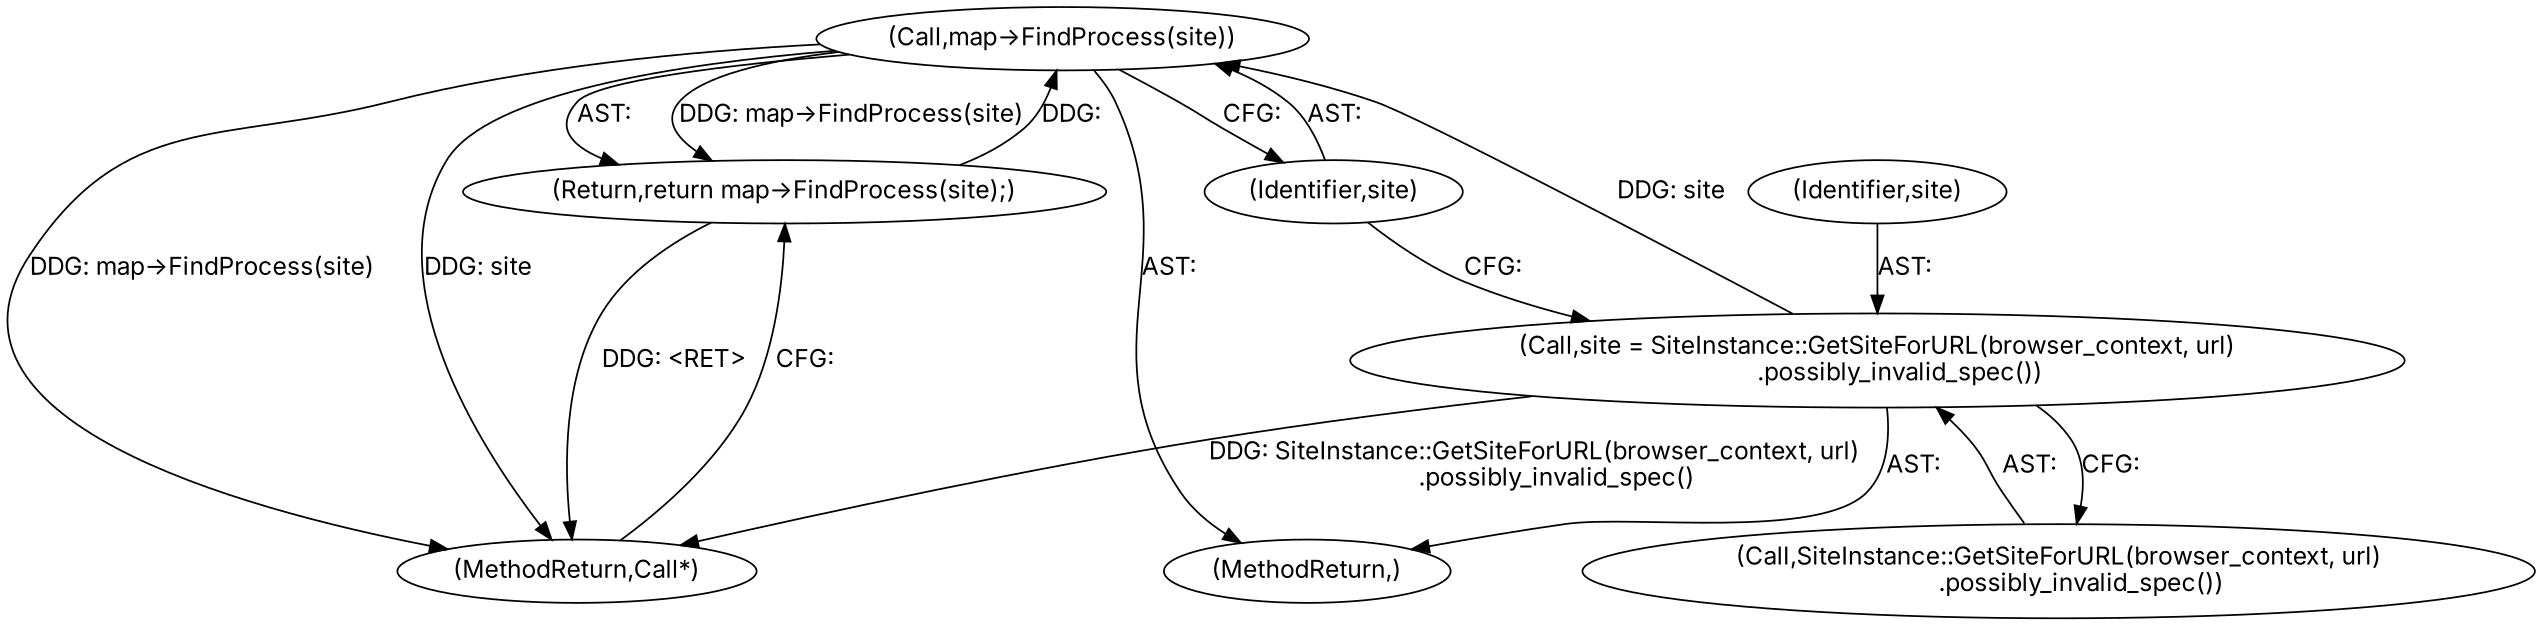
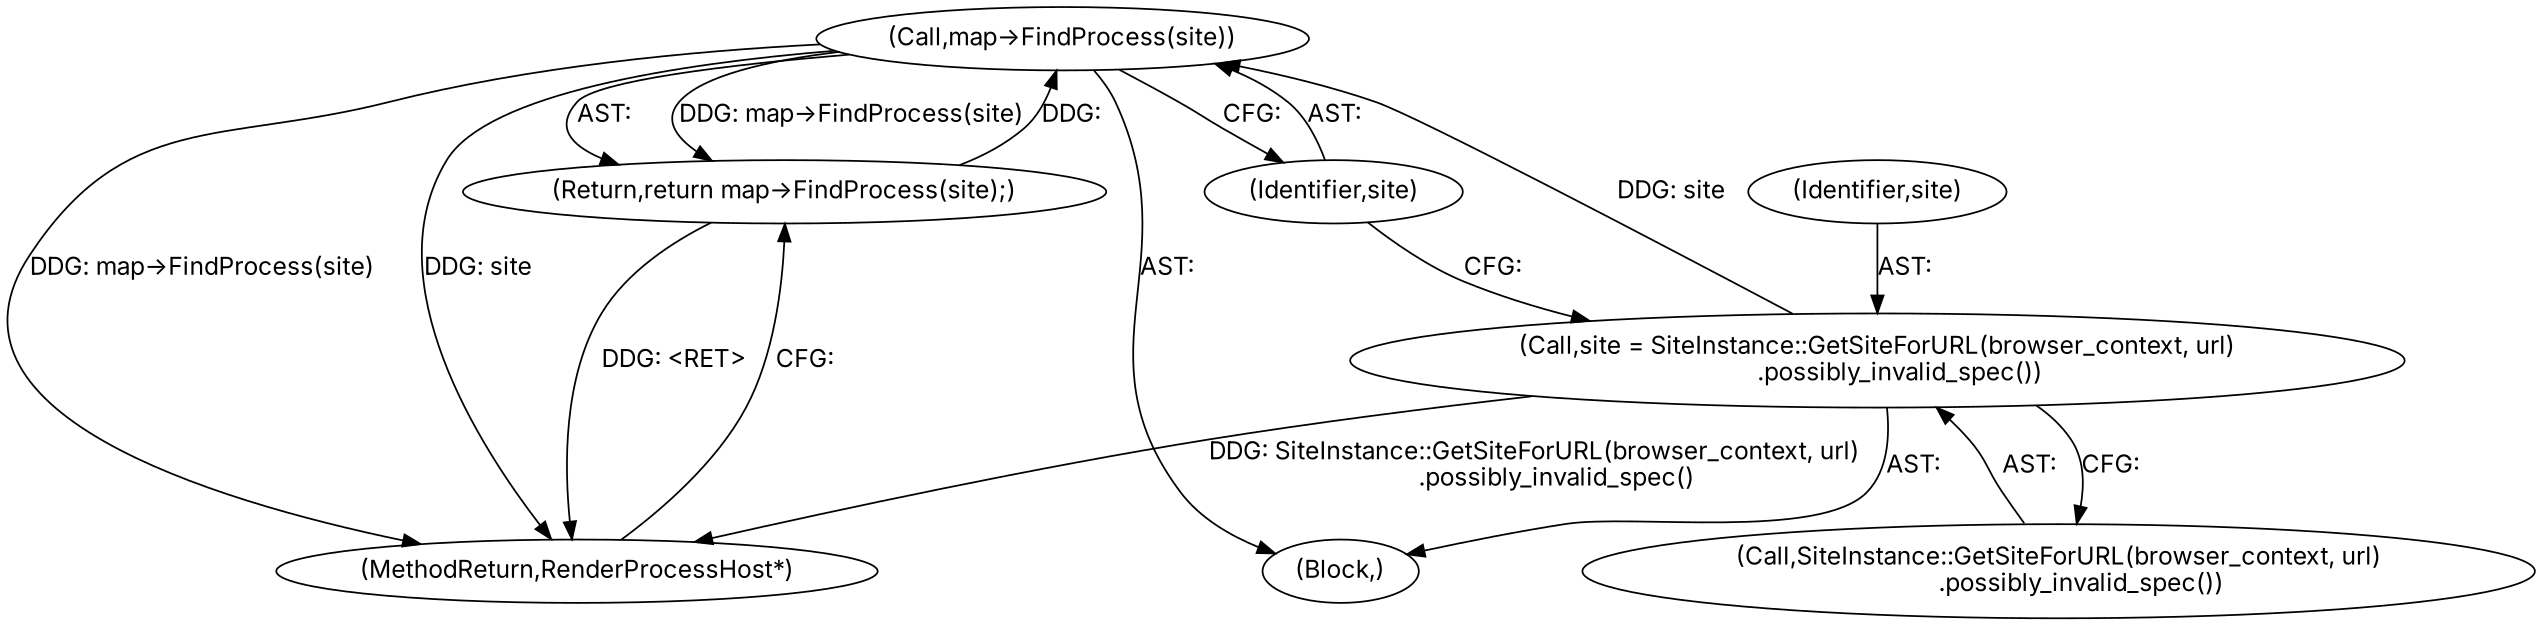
(577, 571) -> (577, 571)
(1307, 571) -> (1341, 571)
